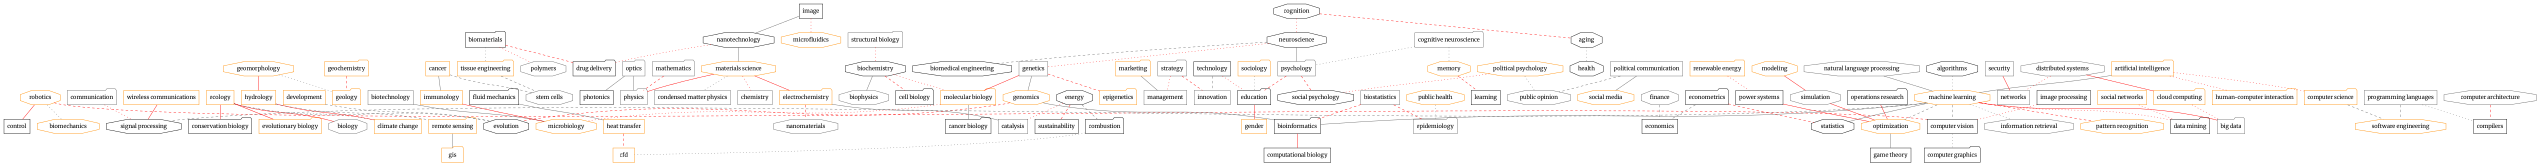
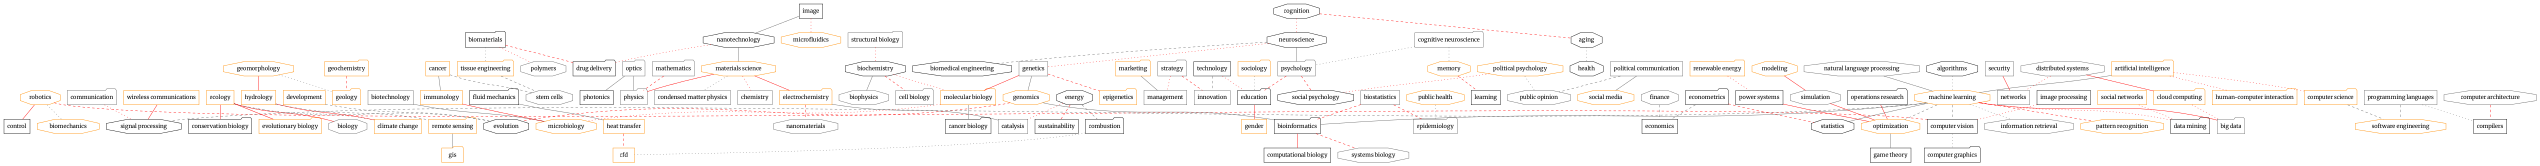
(915, 98) -> (915, 98)
none -> (1373, 155)
